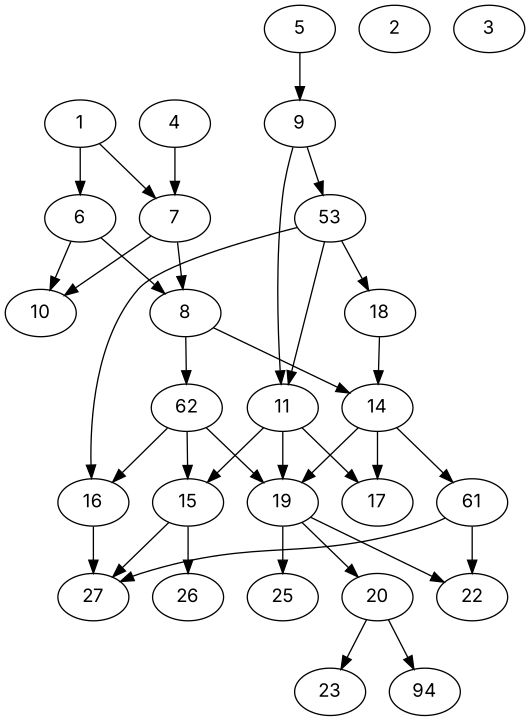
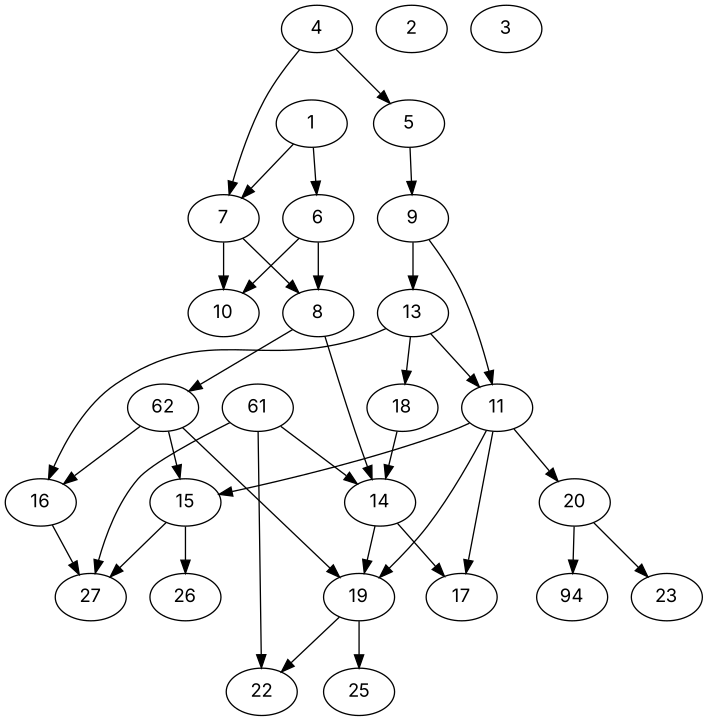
none -> (358, 72)
(330, 218) -> (413, 313)
(420, 450) -> (314, 451)
(318, 538) -> (532, 450)
